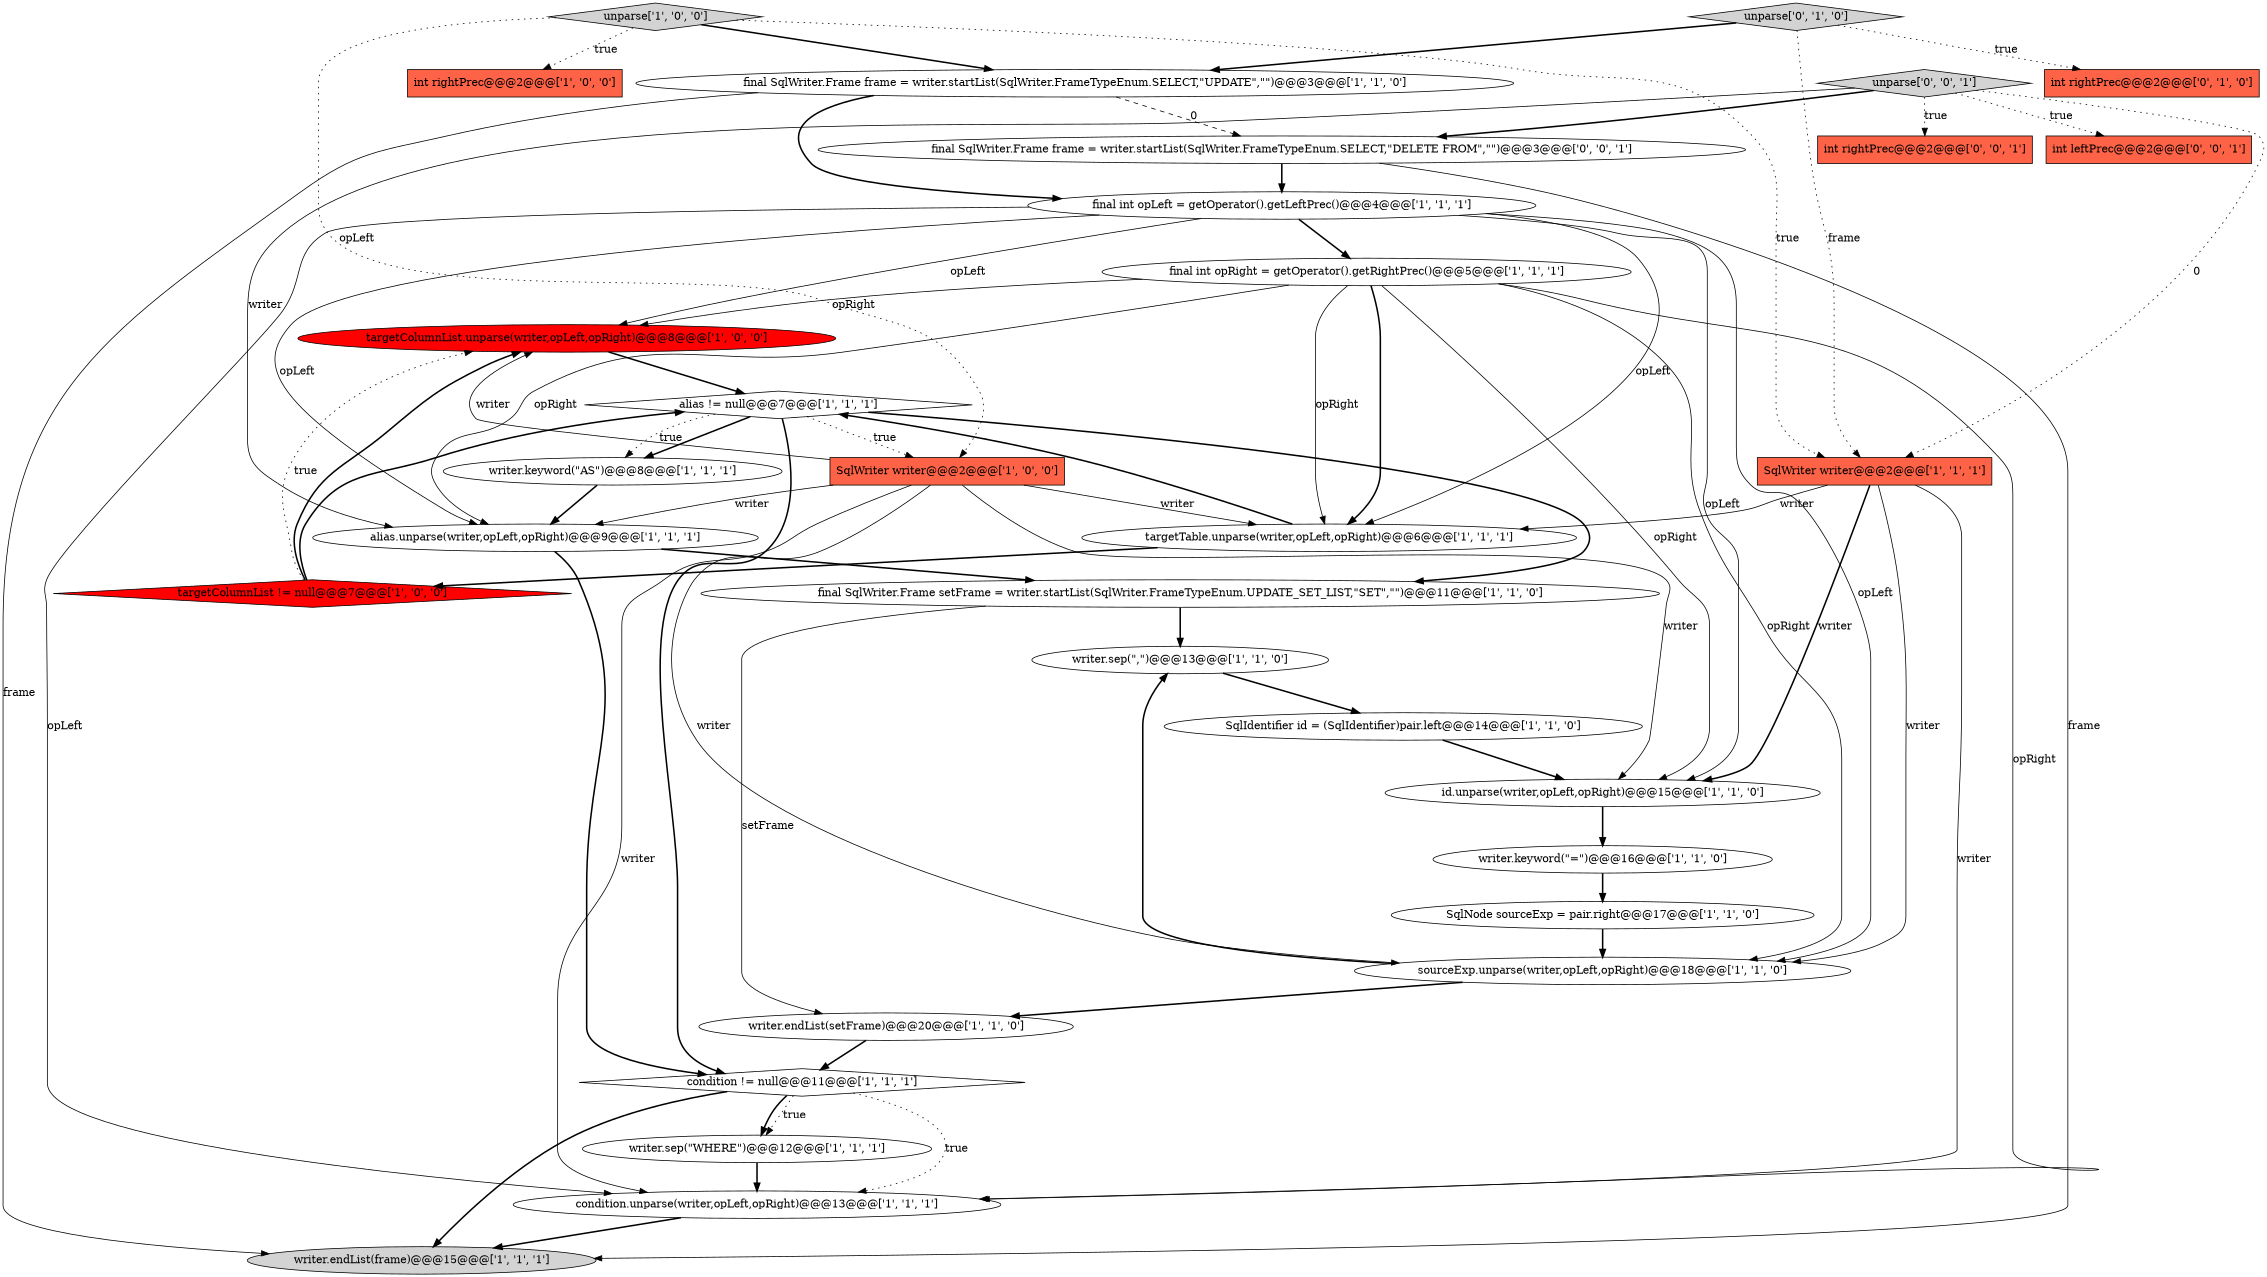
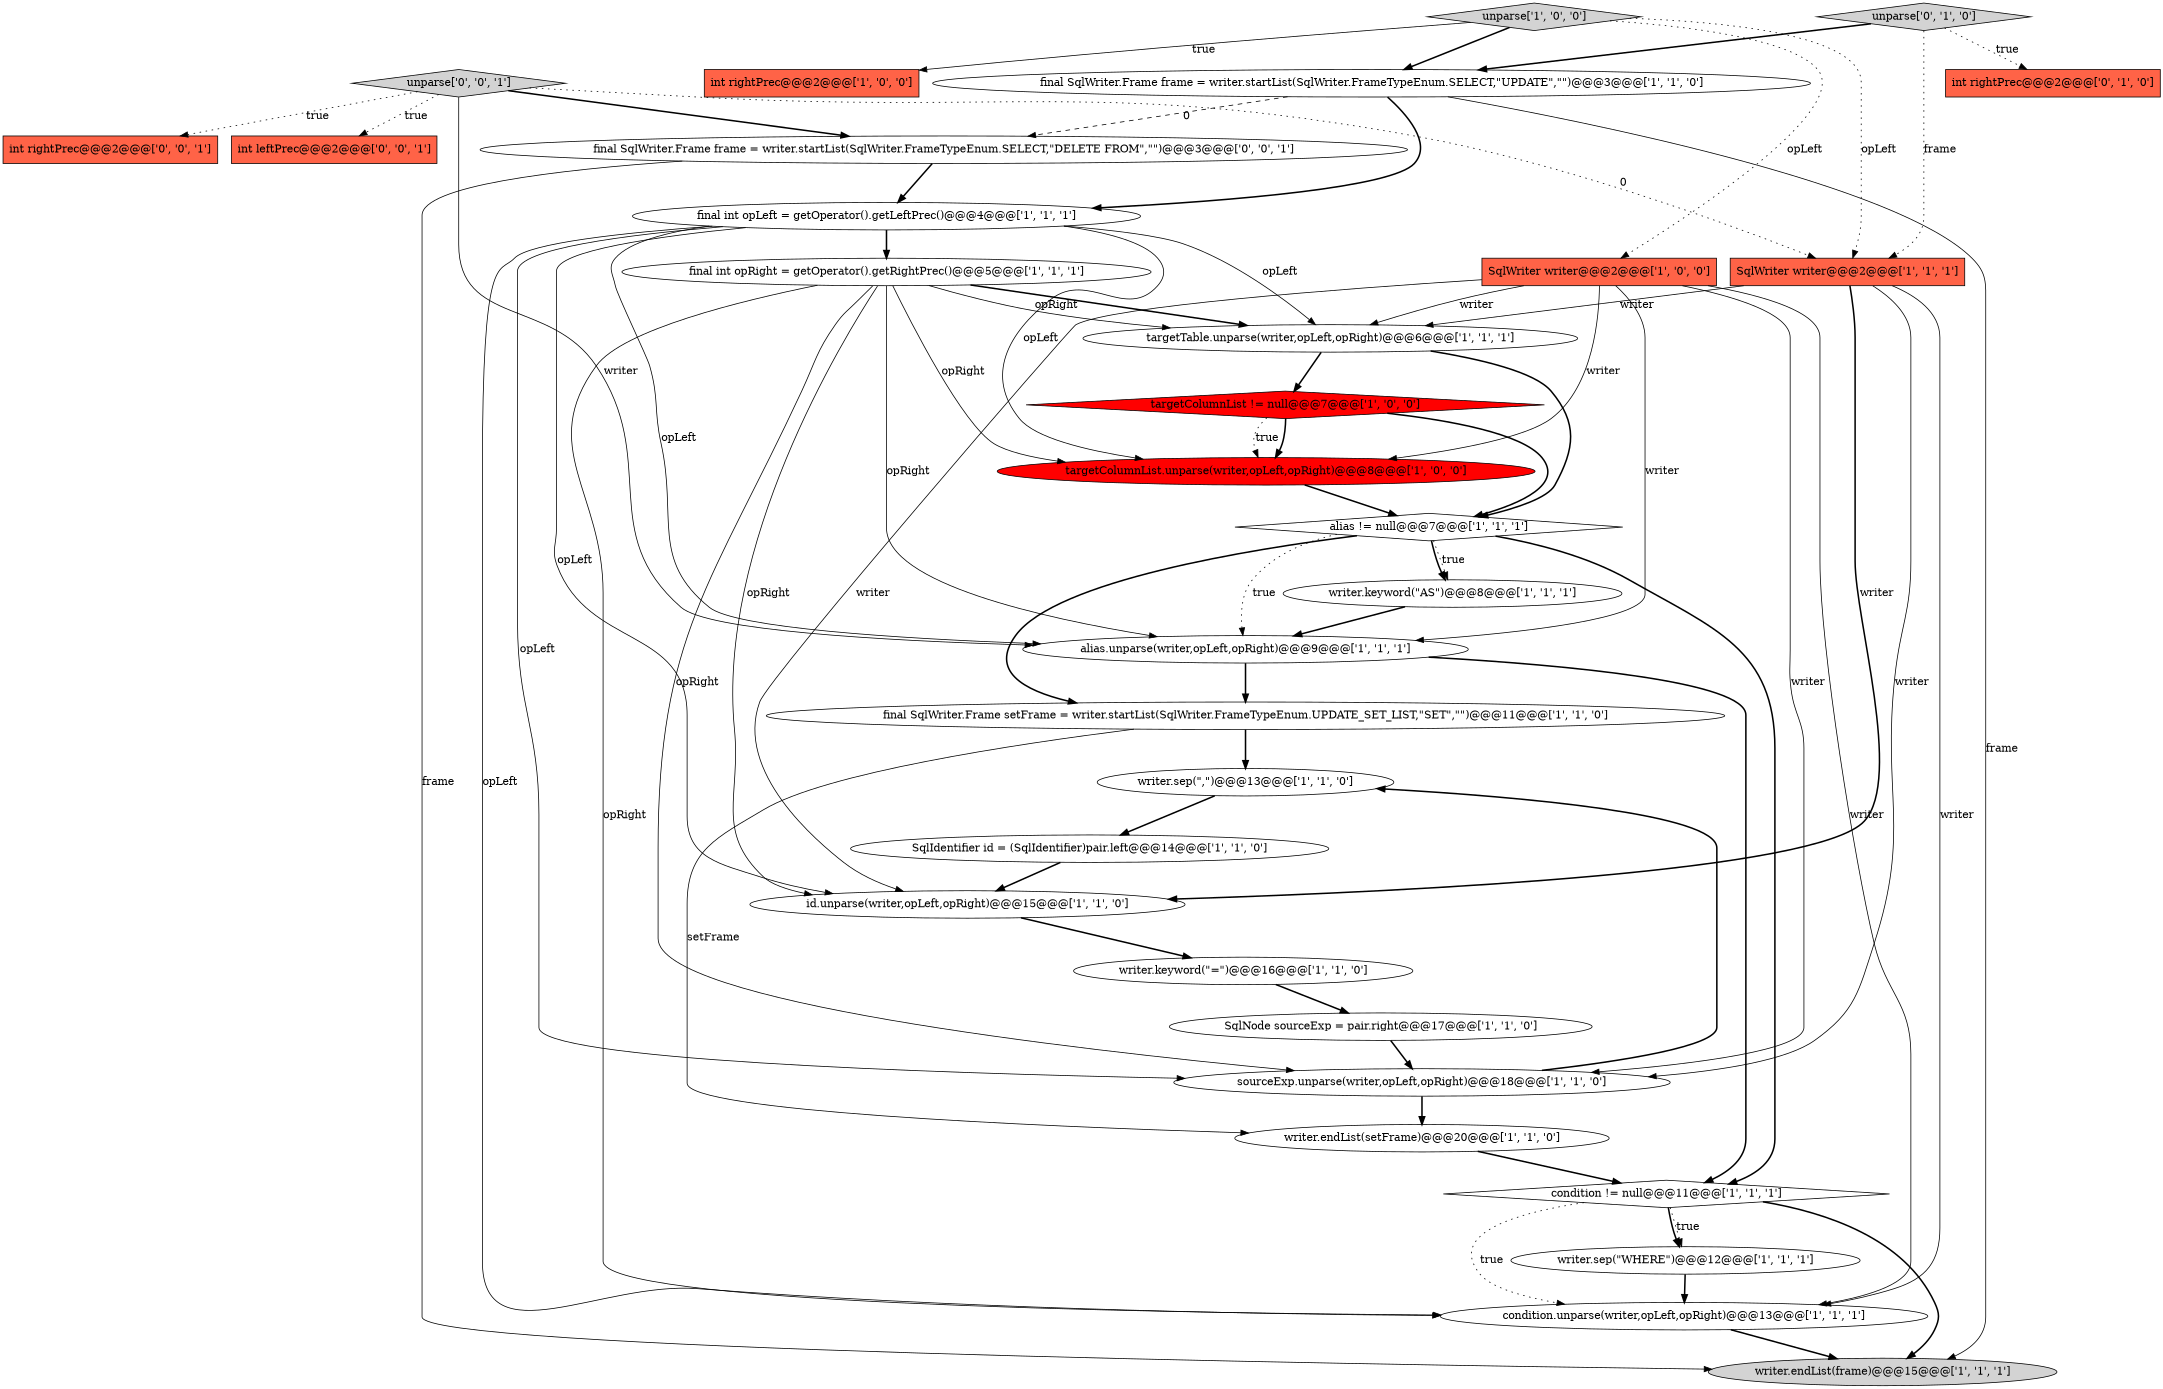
(592, 47) -> (1199, 45)
(1788, 239) -> (1879, 150)
(857, 436) -> (1269, 563)
